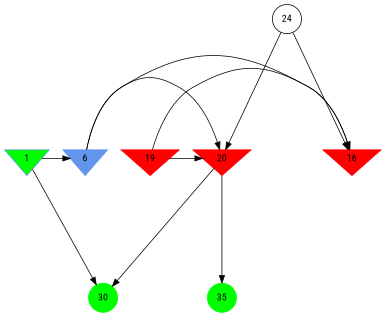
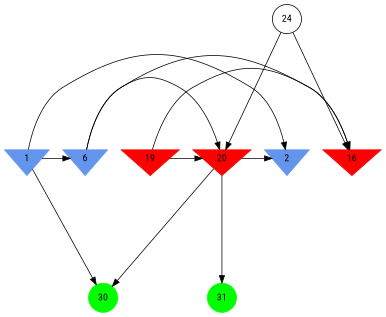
(27, 158) -> (27, 158)
none -> (287, 158)
(222, 298) -> (222, 298)
